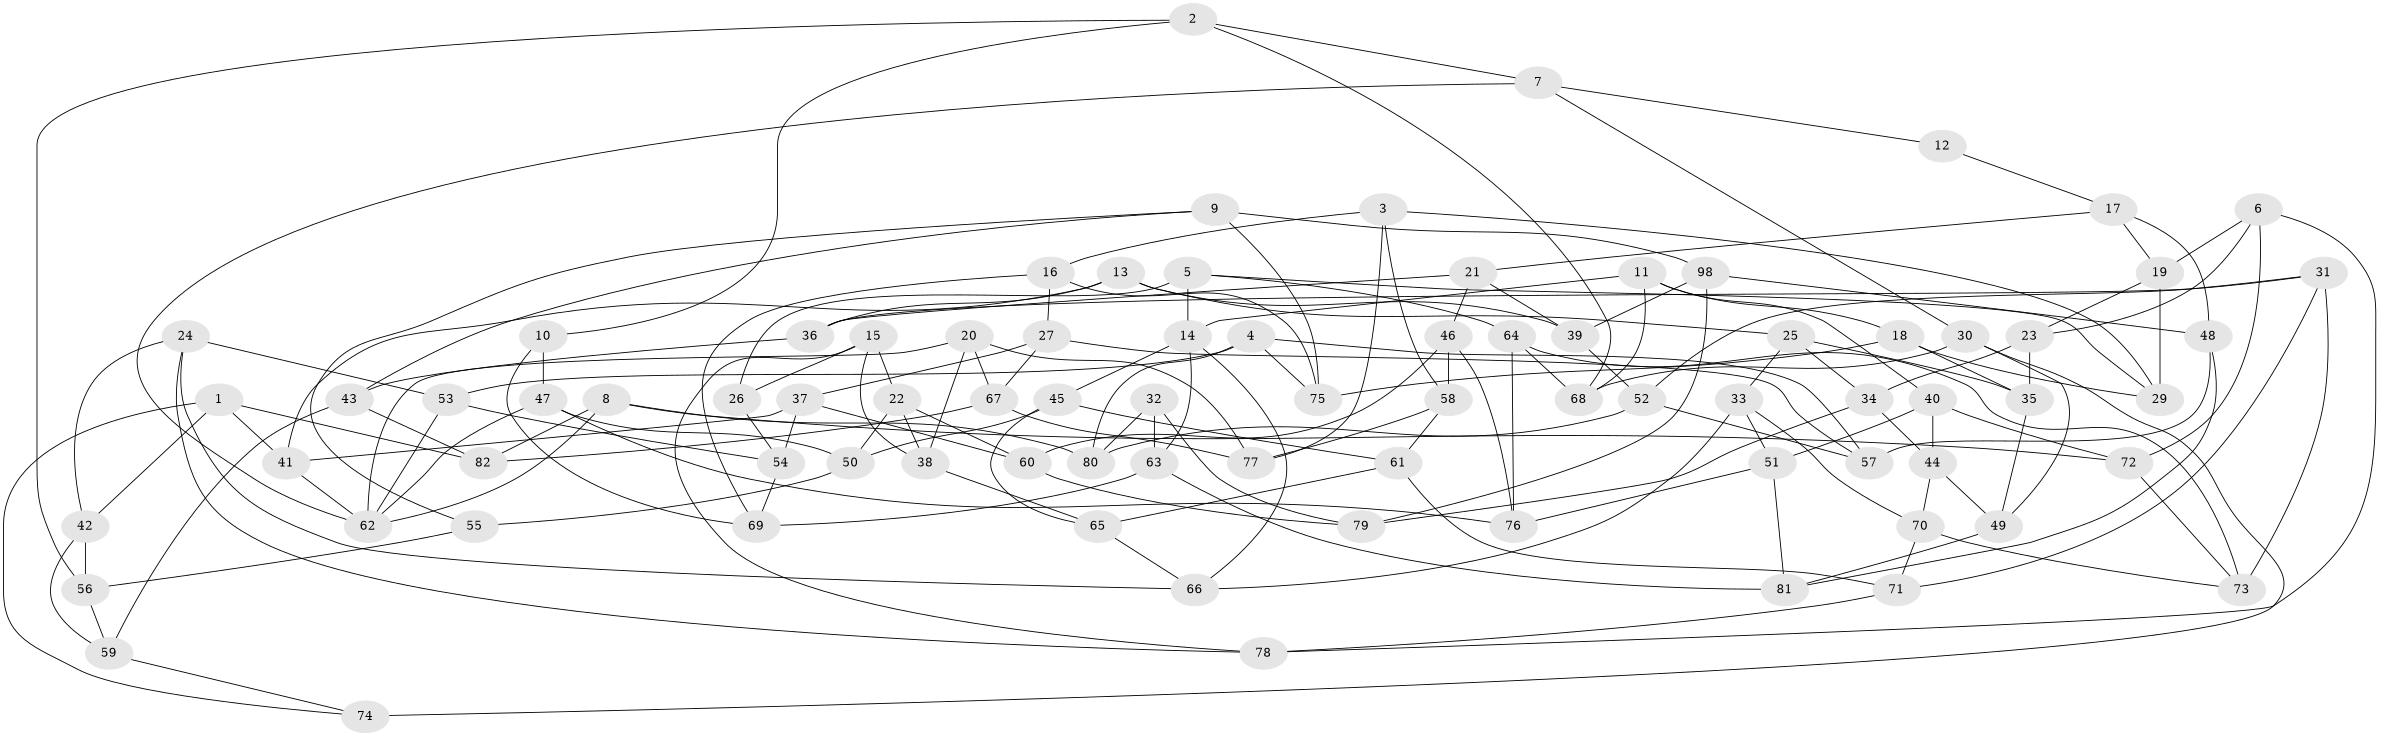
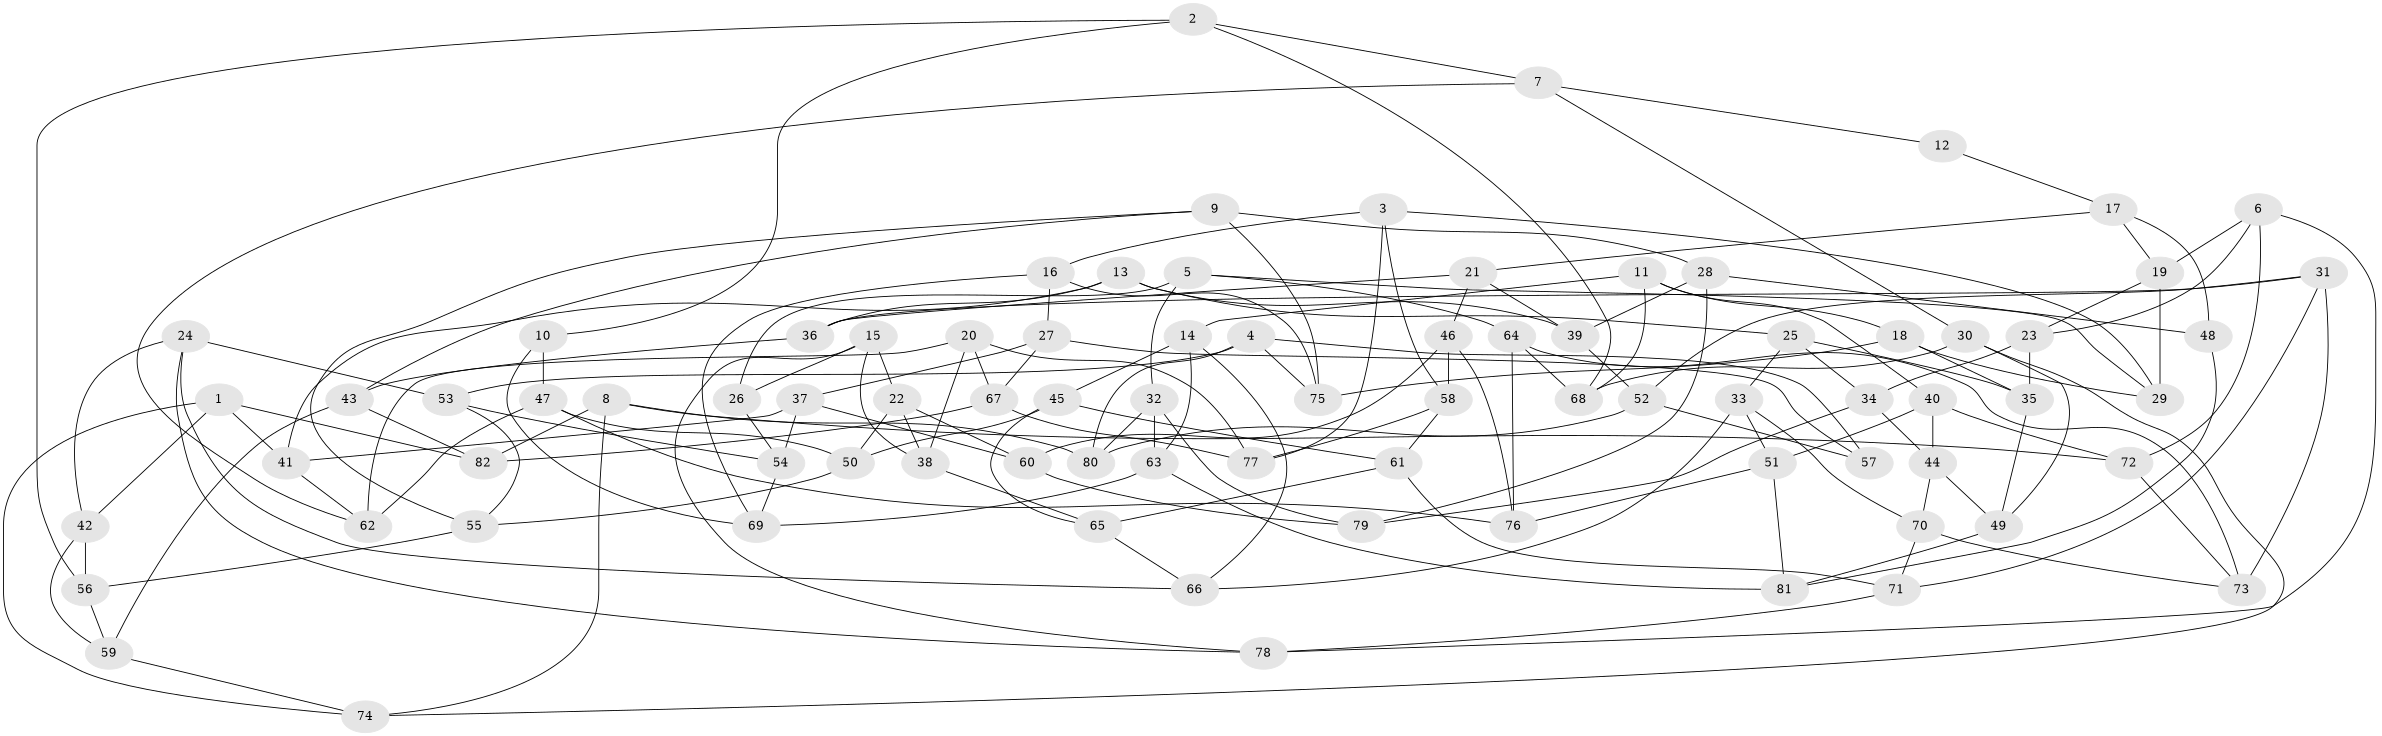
(1706, 273) -> (1706, 273)
(1188, 306) -> (1153, 333)
(2075, 441) -> none
(407, 463) -> (518, 454)
(502, 485) -> (586, 633)
